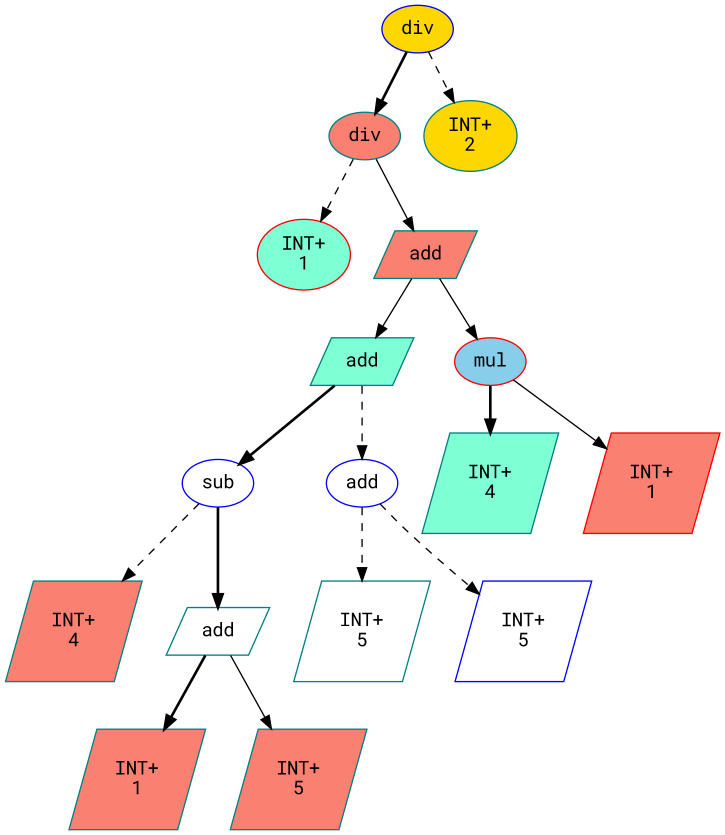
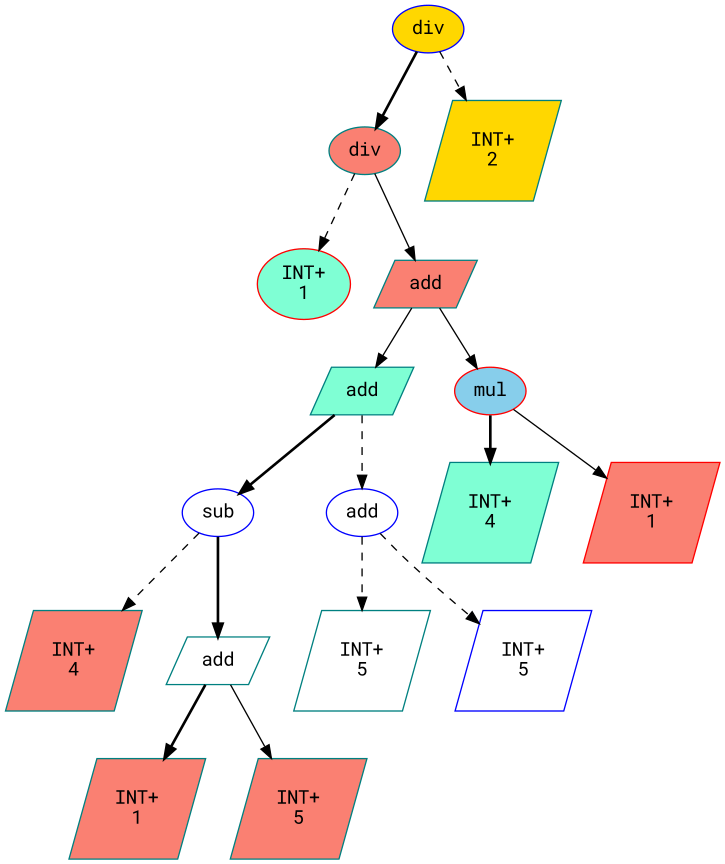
(470, 136) -> (493, 151)
